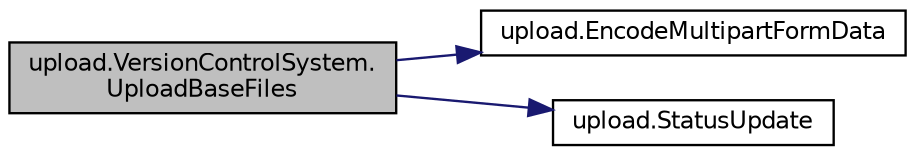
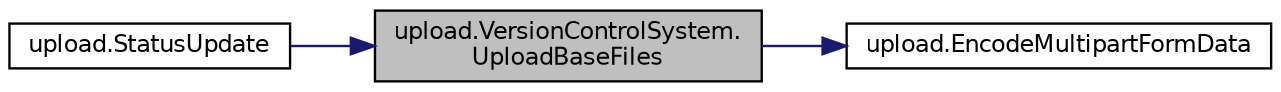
(463, 102) -> (321, 46)
